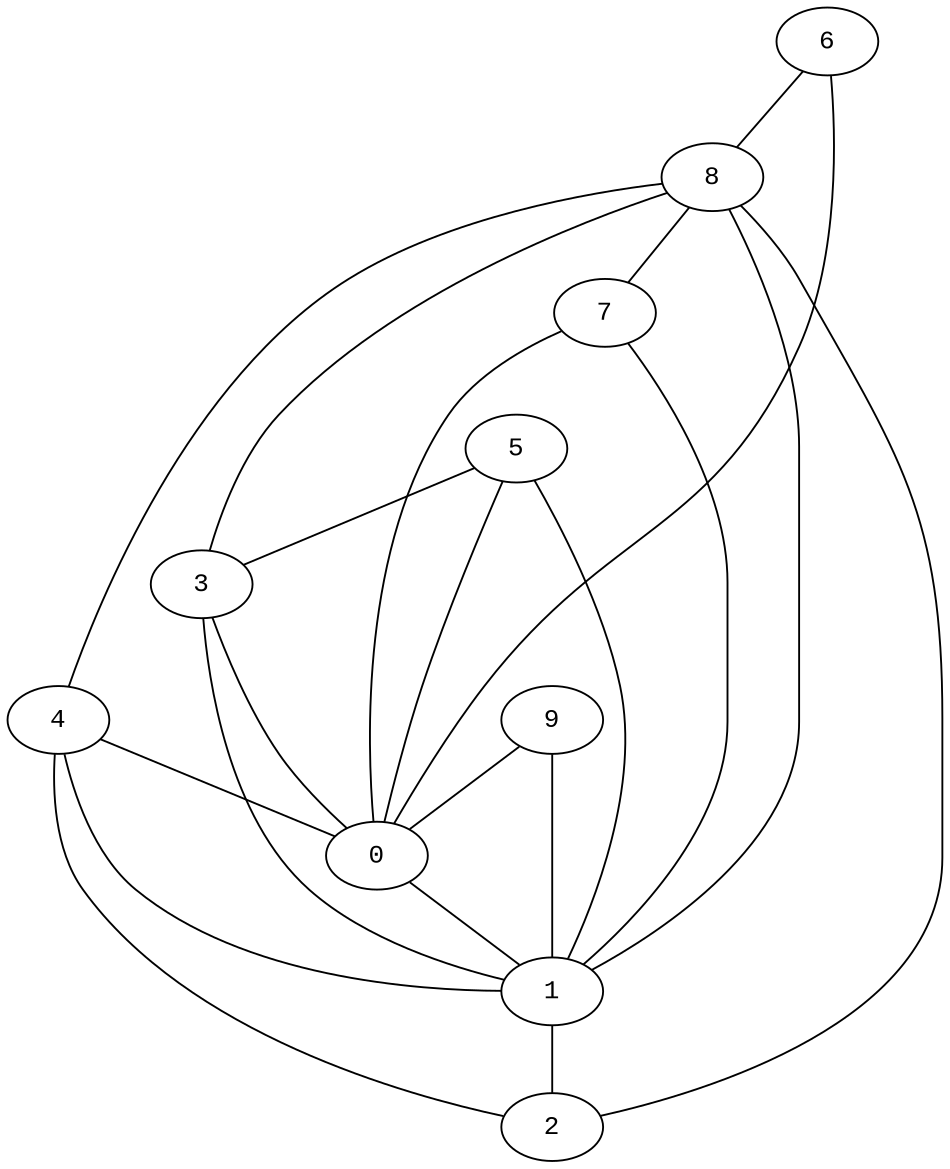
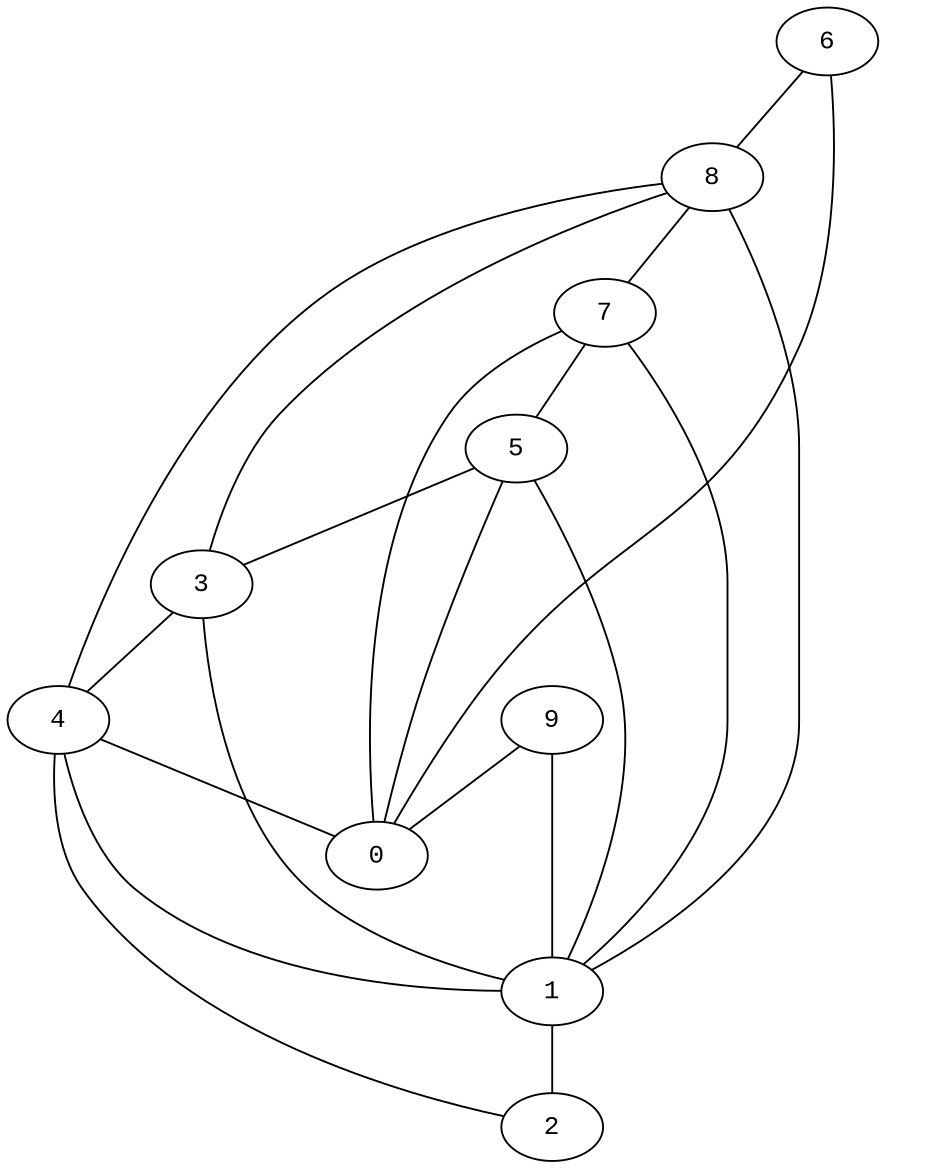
none -> (561, 381)
(265, 732) -> (130, 652)
(942, 735) -> none
(465, 924) -> none
